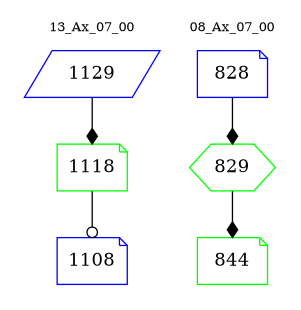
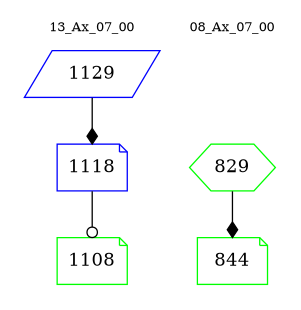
(232, 74) -> none
(92, 168) -> (92, 168)
(92, 261) -> (92, 261)
